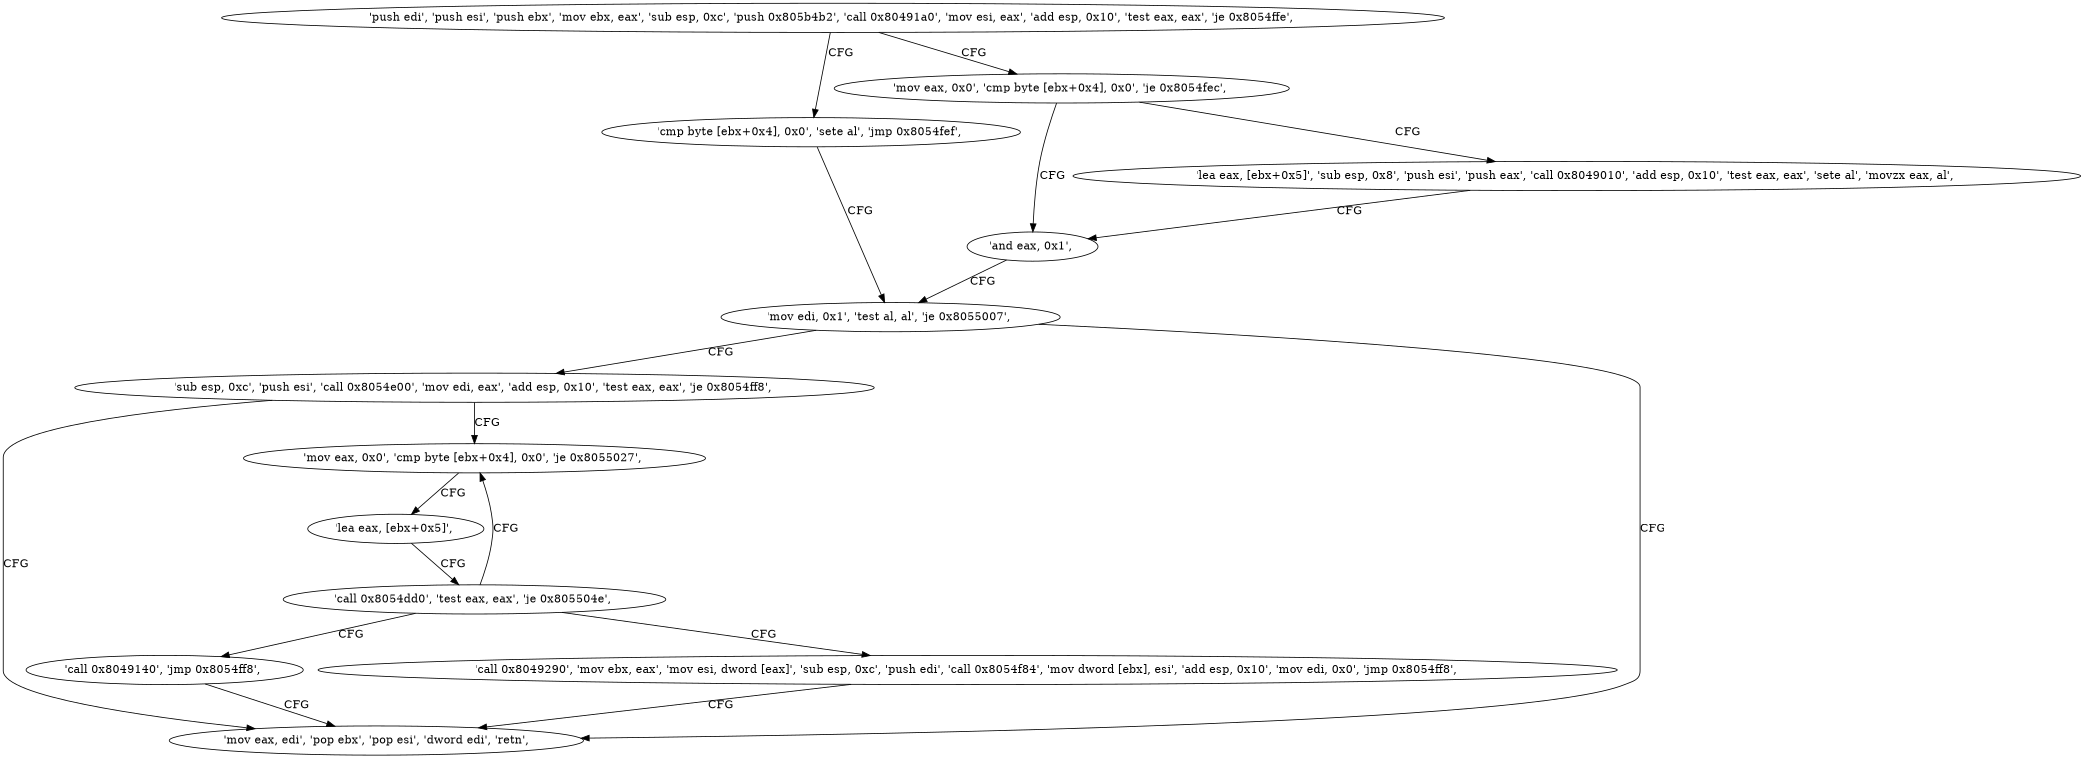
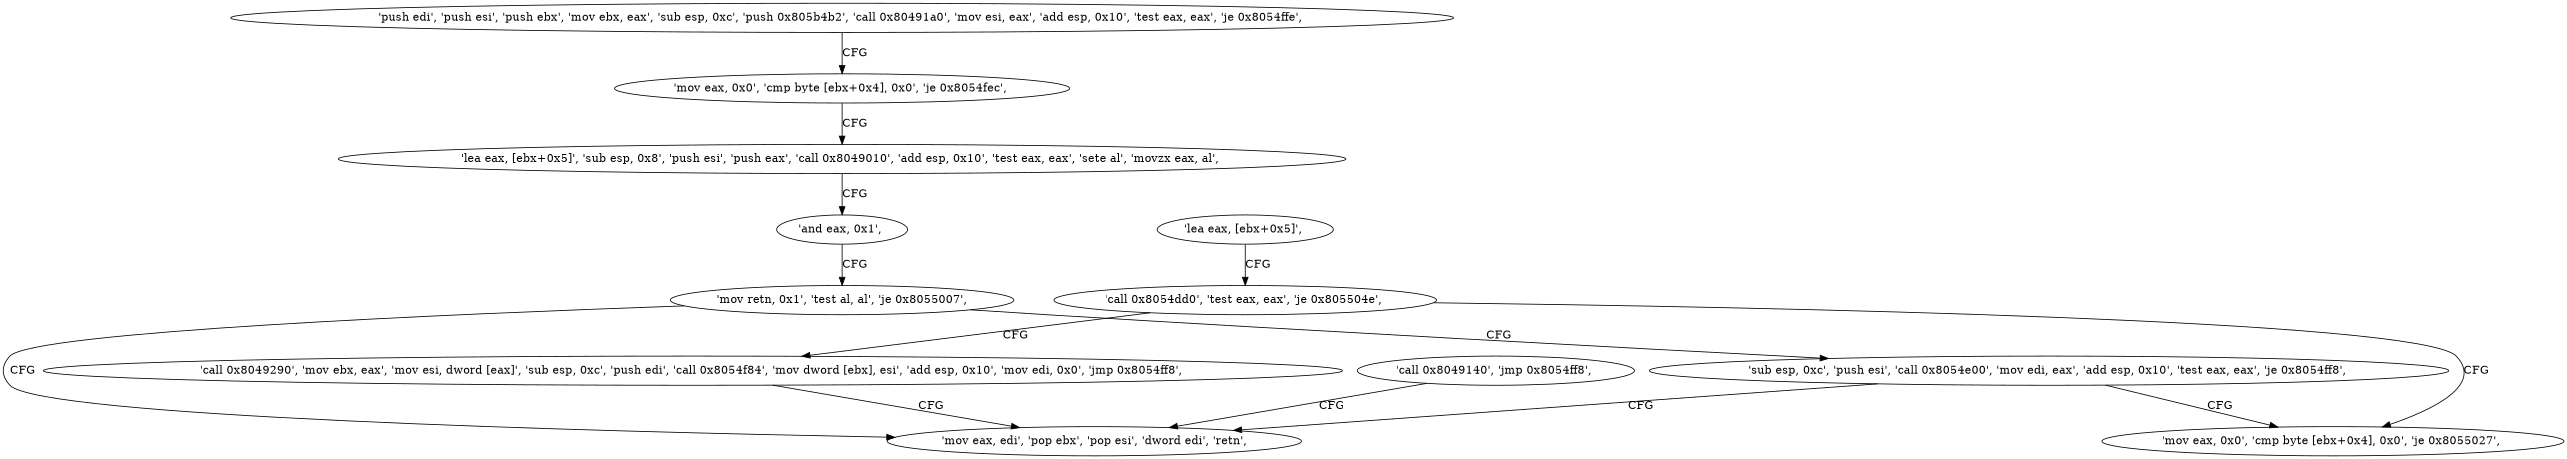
(811, 132) -> none
(1040, 162) -> none
(891, 317) -> (842, 300)
(438, 491) -> none
(322, 634) -> none
